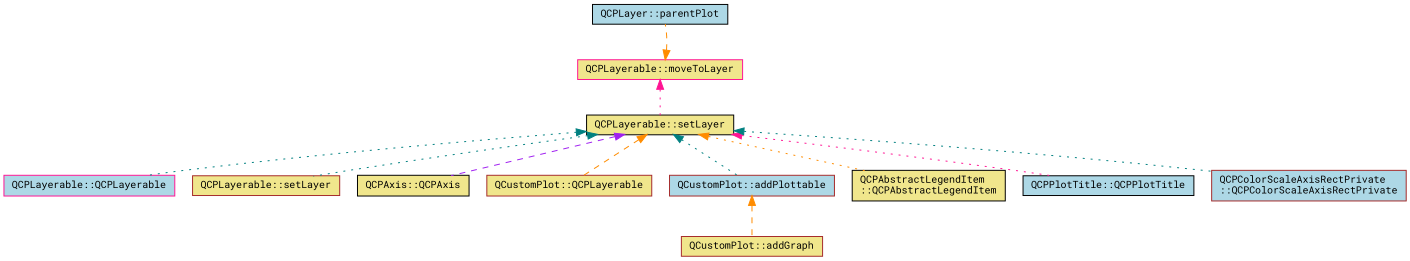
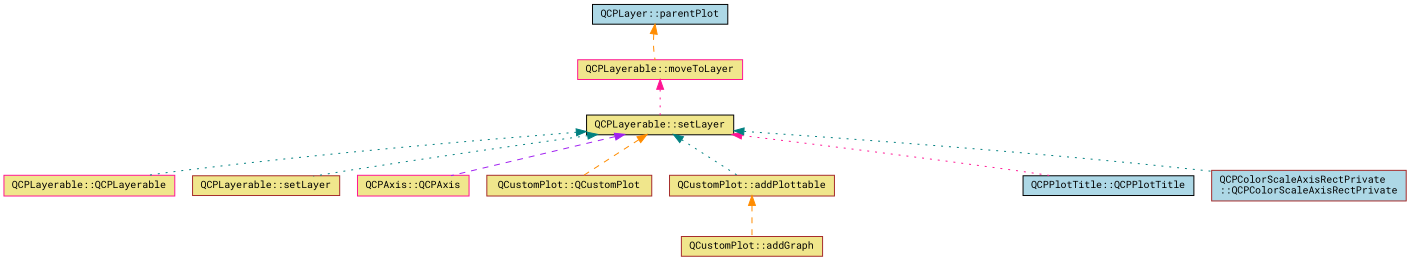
(667, 37) -> (654, 47)
(89, 186) -> (89, 186)
(413, 186) -> (413, 186)
(569, 186) -> (569, 186)
(752, 186) -> (752, 186)
(929, 186) -> none
